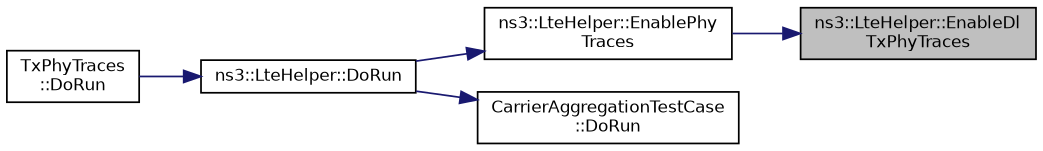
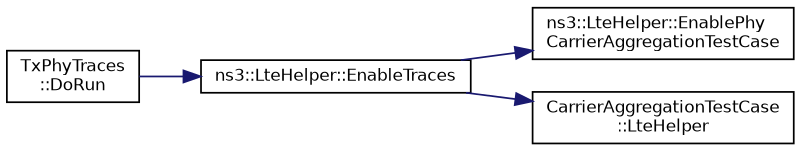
(608, 34) -> (663, 34)
(918, 34) -> none
(308, 76) -> (336, 76)
(608, 118) -> (663, 118)
